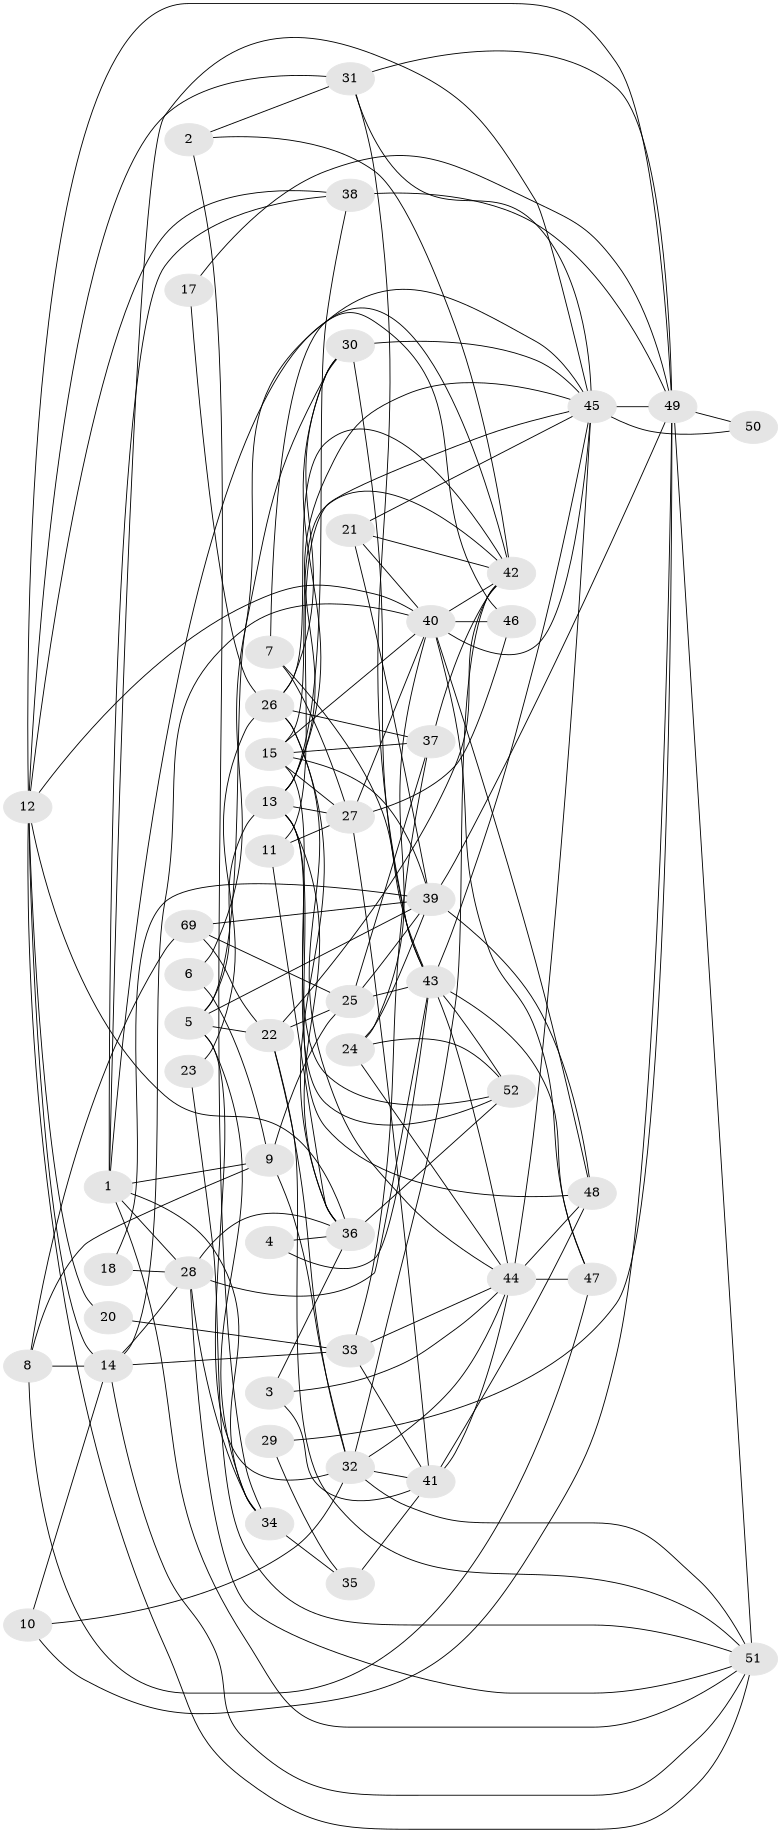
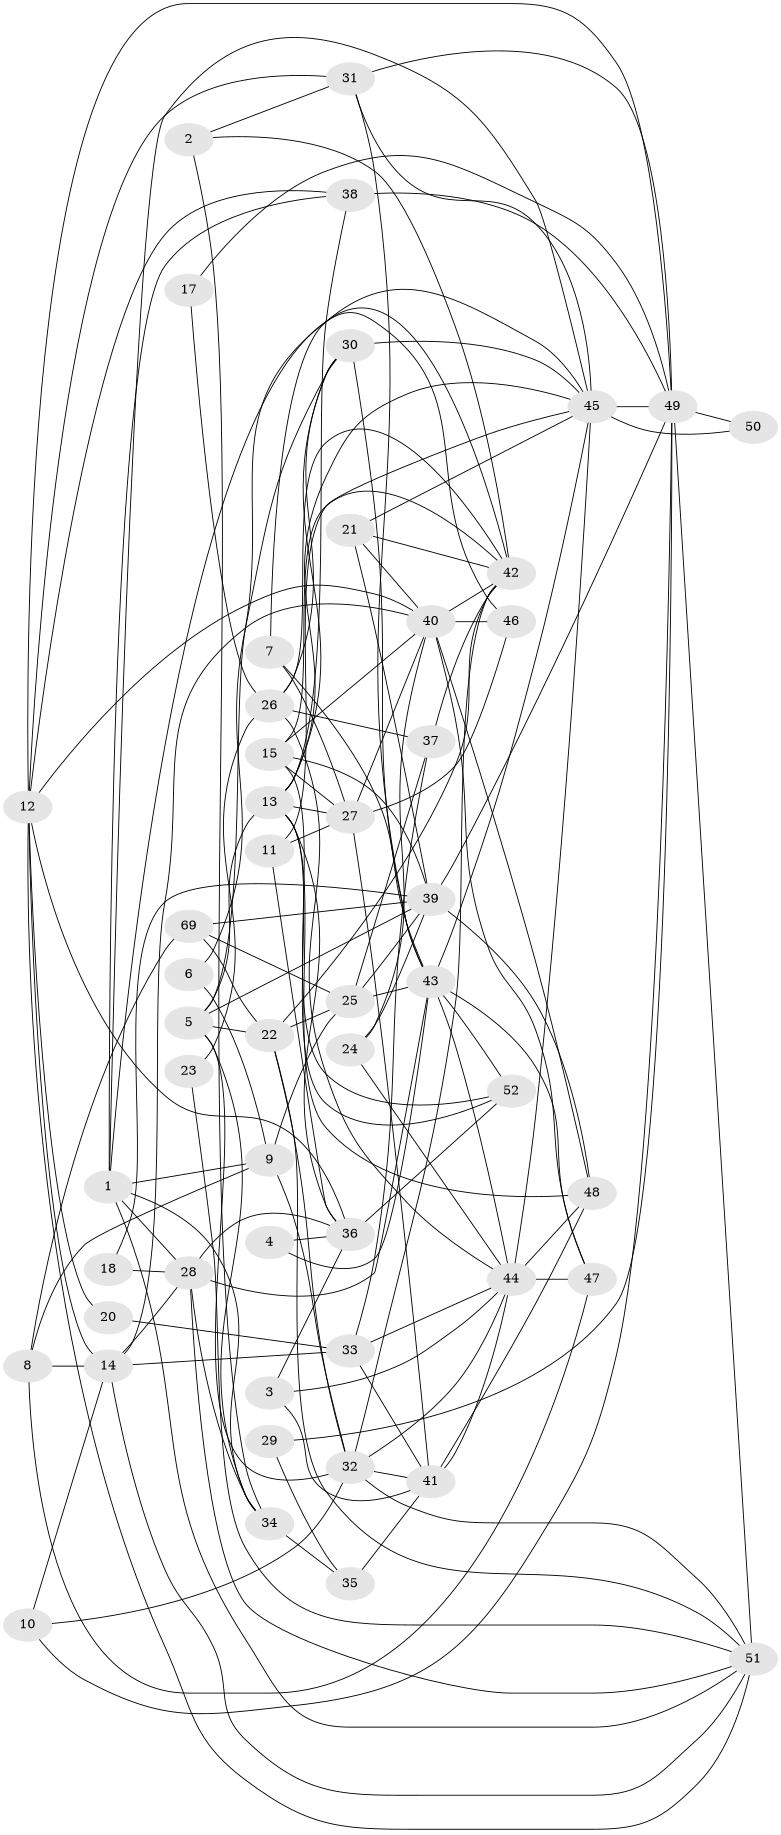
(565, 584) -> none
(356, 748) -> none
(322, 905) -> none
(442, 1041) -> none
